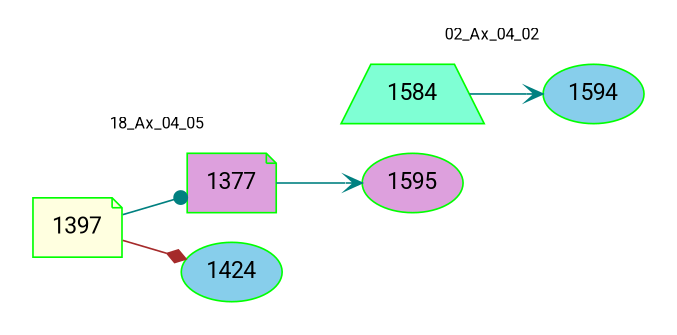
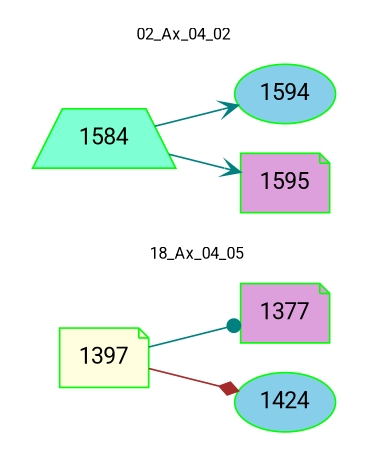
(311, 183) -> (197, 161)
(413, 183) -> (285, 183)
